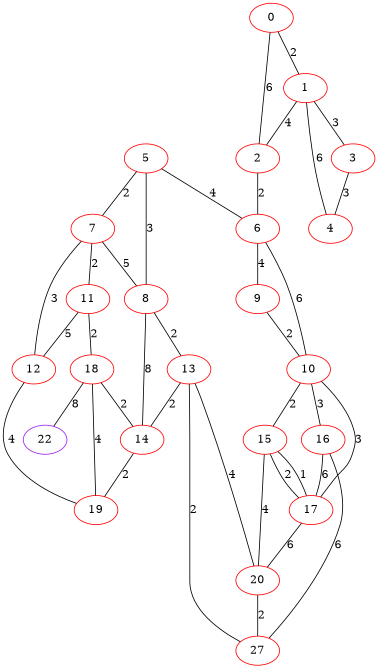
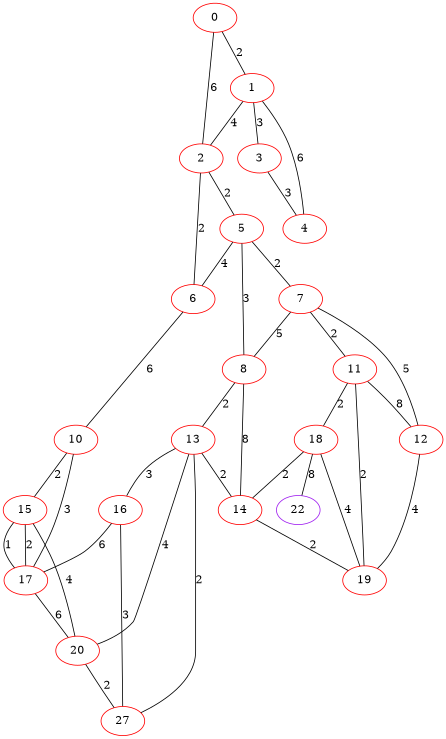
none -> (221, 194)
(55, 299) -> (407, 369)
(258, 299) -> none
(69, 334) -> (400, 405)
(316, 405) -> (147, 468)
none -> (360, 475)
(339, 545) -> (126, 616)
